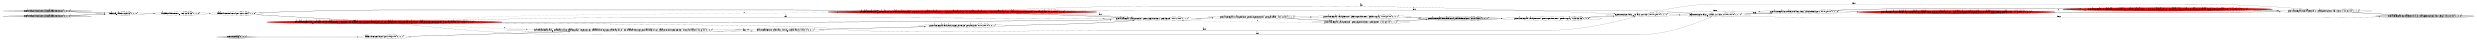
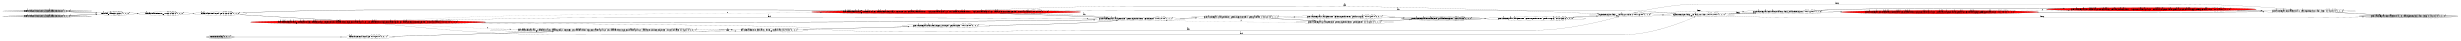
(123, 14) -> (115, 14)
(237, 37) -> (220, 37)
